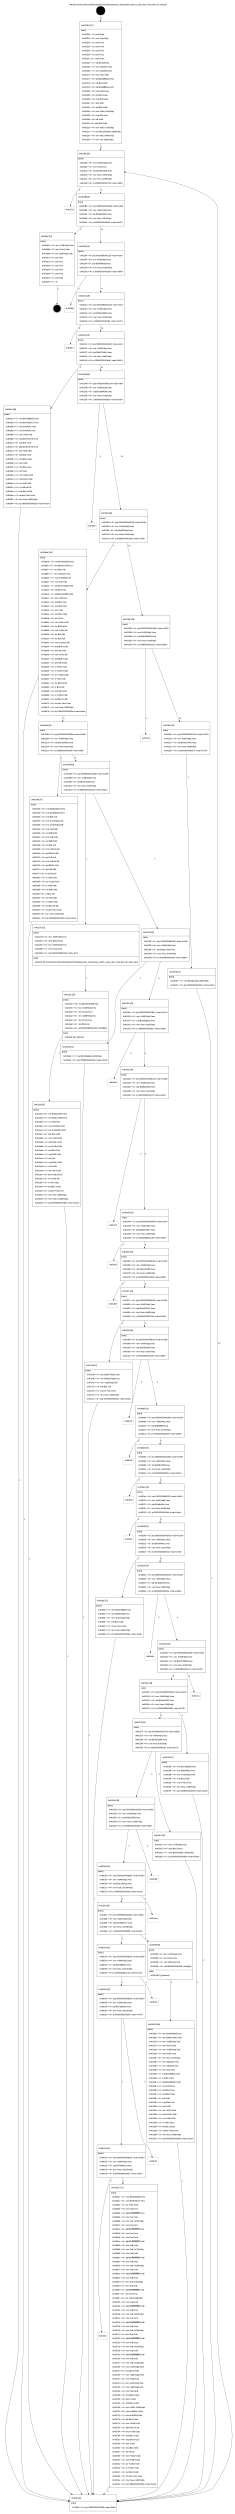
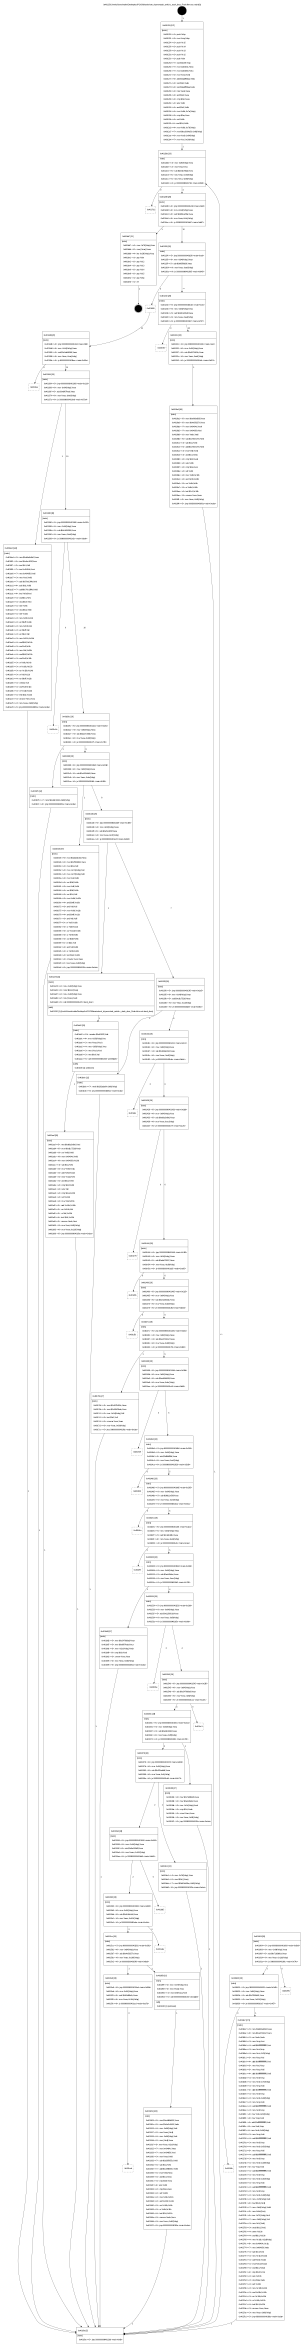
(101, 367) -> (125, 337)
(63, 718) -> (85, 749)
(121, 1981) -> none
